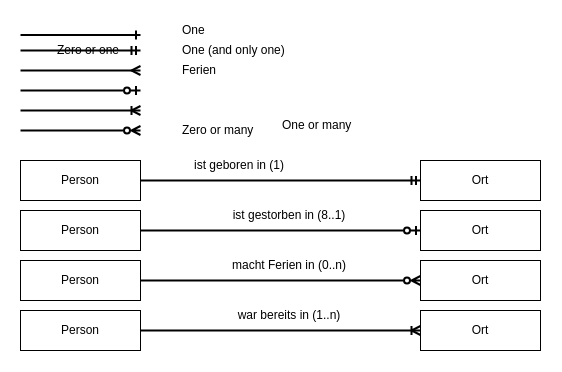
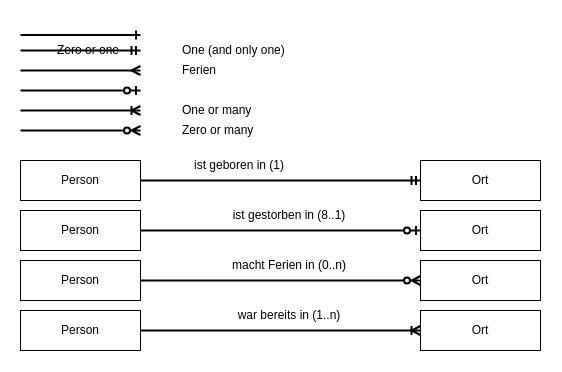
(211, 31) -> none
(321, 126) -> (221, 111)
